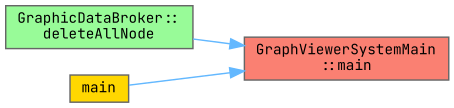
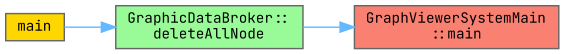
(179, 79) -> (83, 27)
